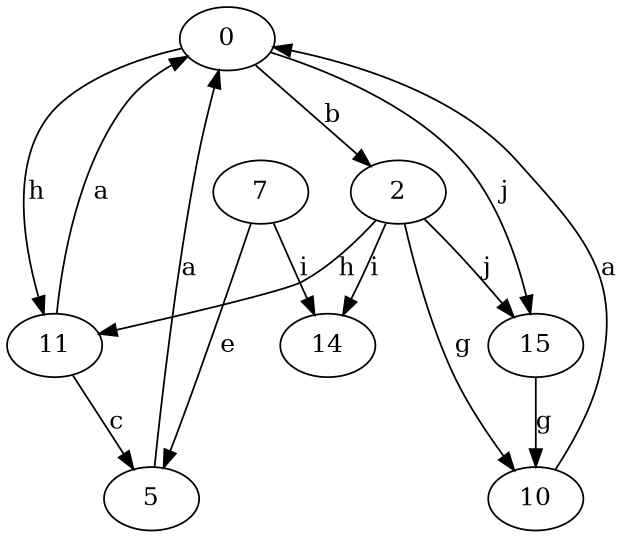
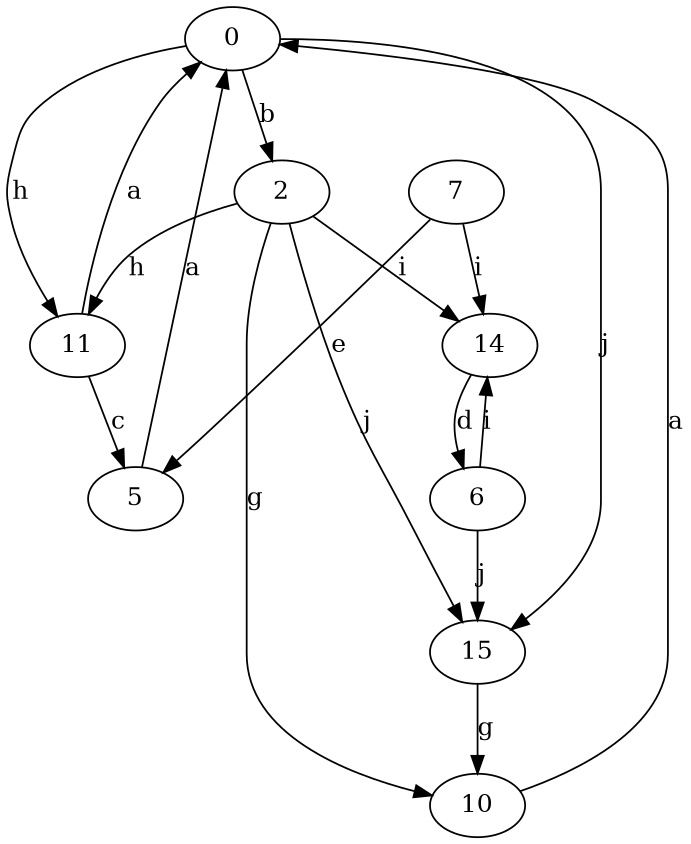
none -> (478, 499)
